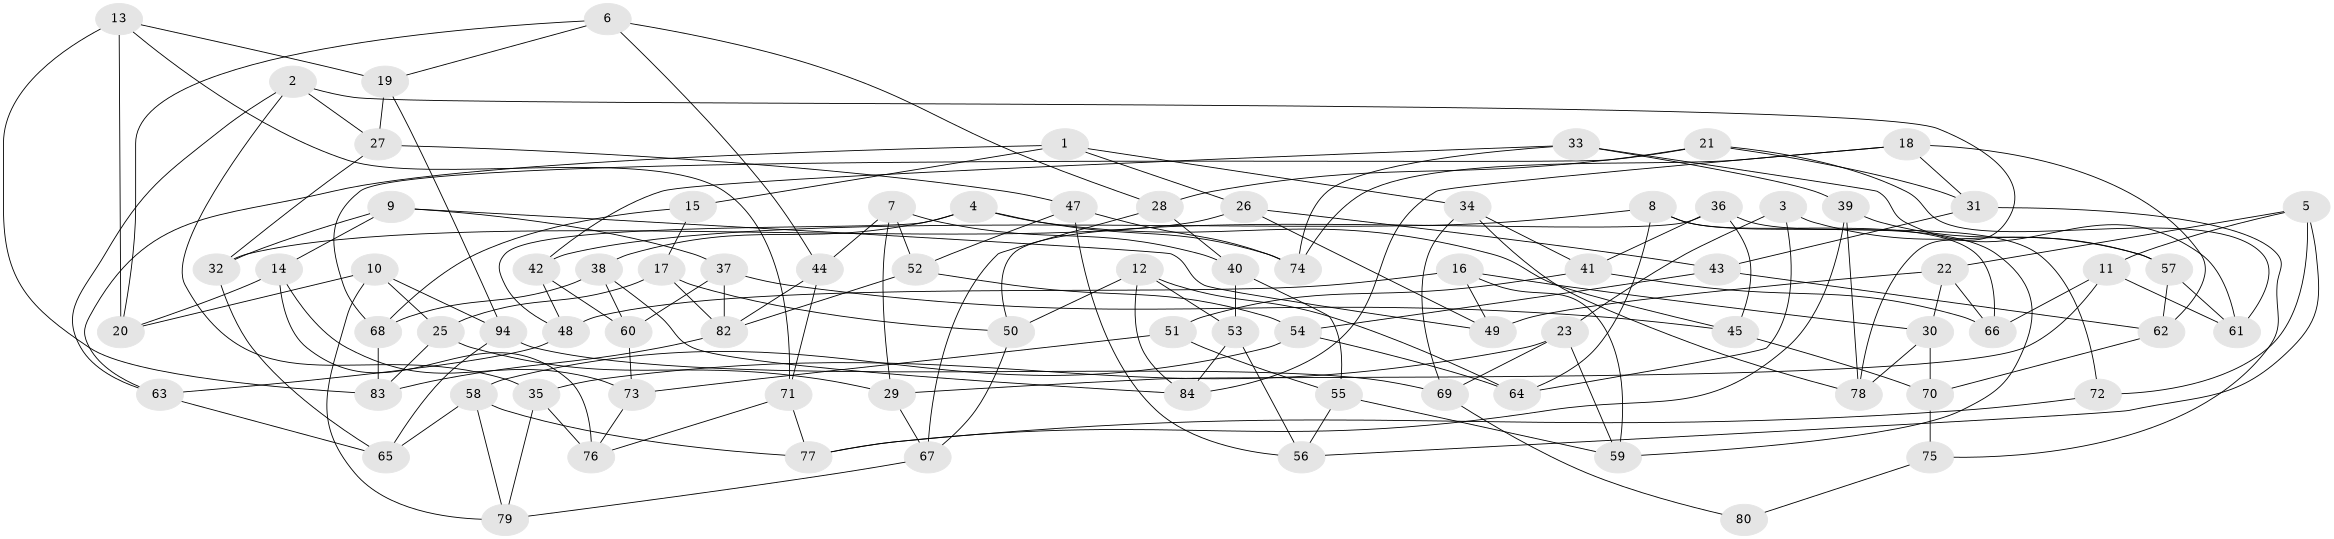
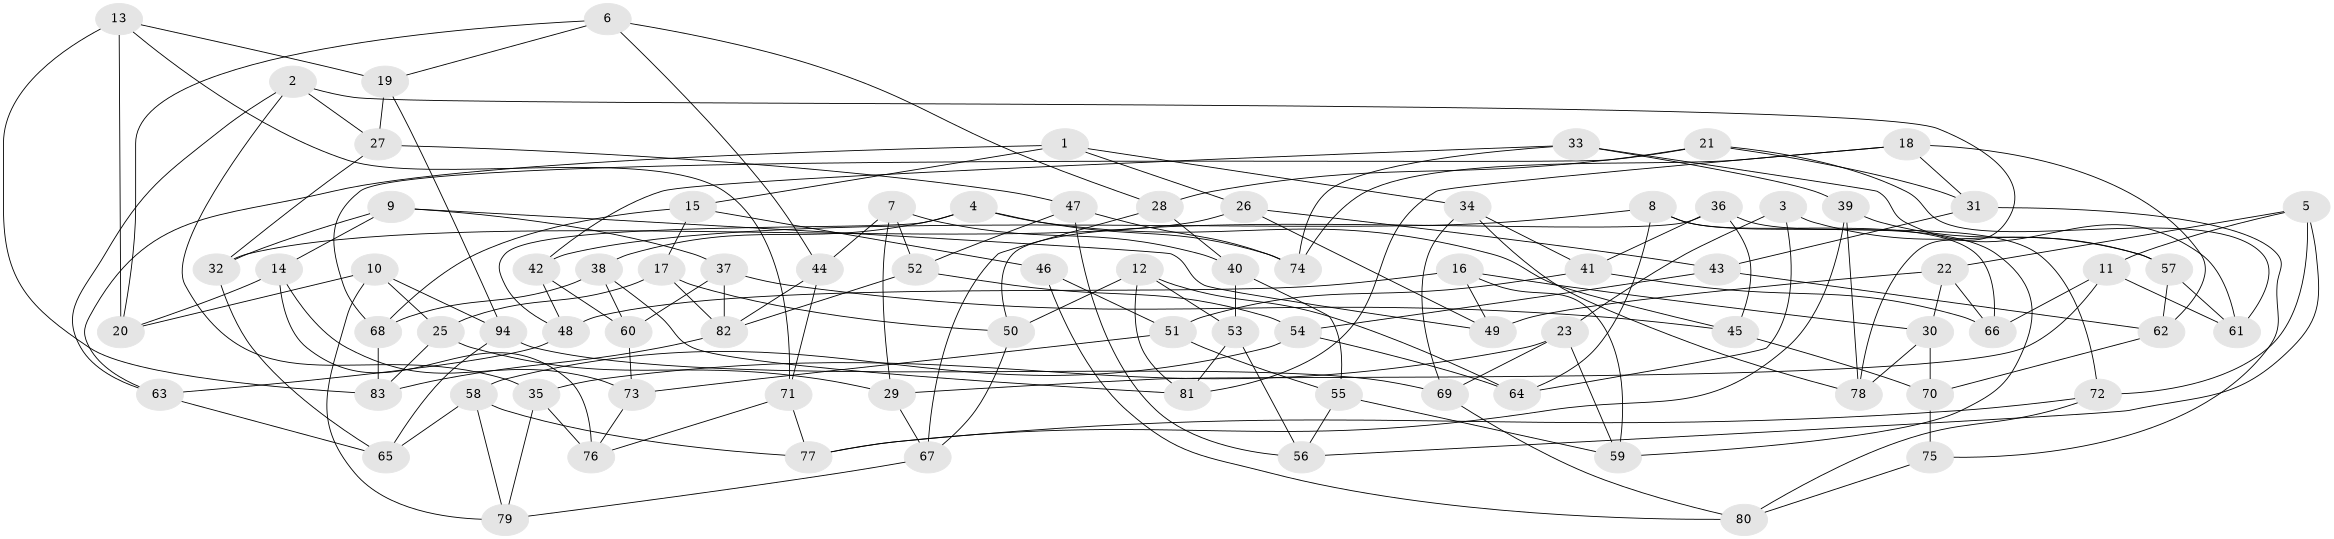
none -> (1044, 270)
(1188, 395) -> (1188, 395)
none -> (1913, 437)
